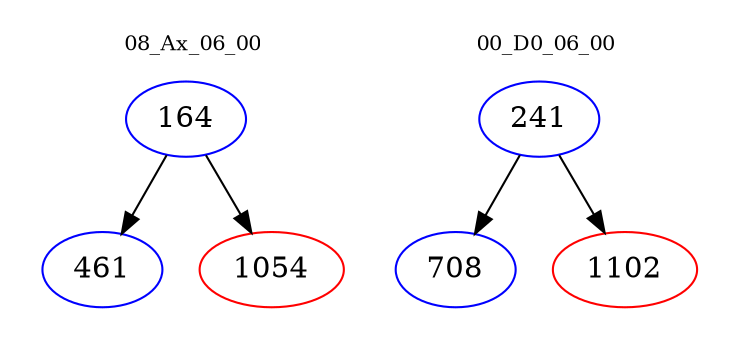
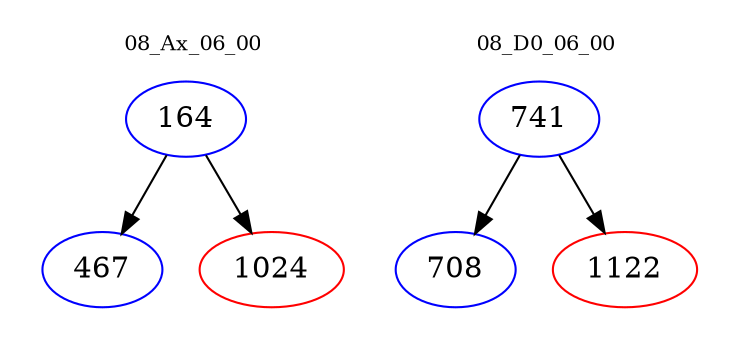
(547, 45) -> (547, 45)
(539, 119) -> (539, 119)
(102, 270) -> (102, 270)
(272, 270) -> (272, 270)
(625, 270) -> (625, 270)
